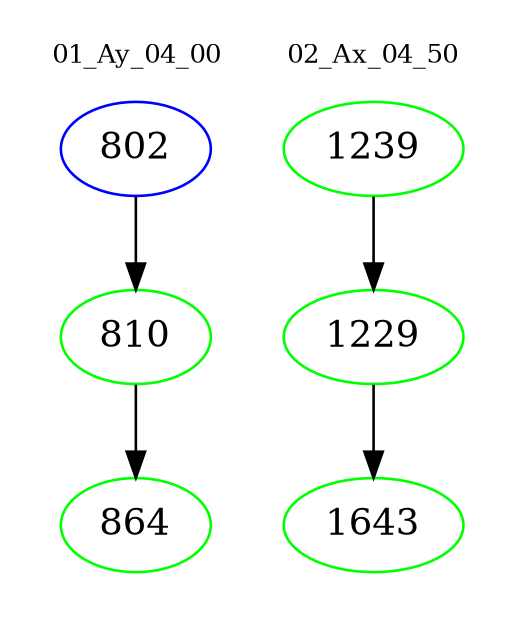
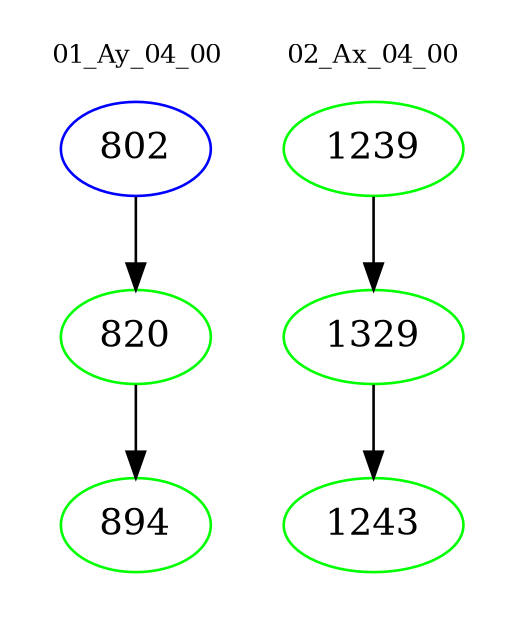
(374, 56) -> (374, 56)
(136, 337) -> (136, 337)
(374, 337) -> (374, 337)
(136, 525) -> (136, 525)
(374, 525) -> (374, 525)
